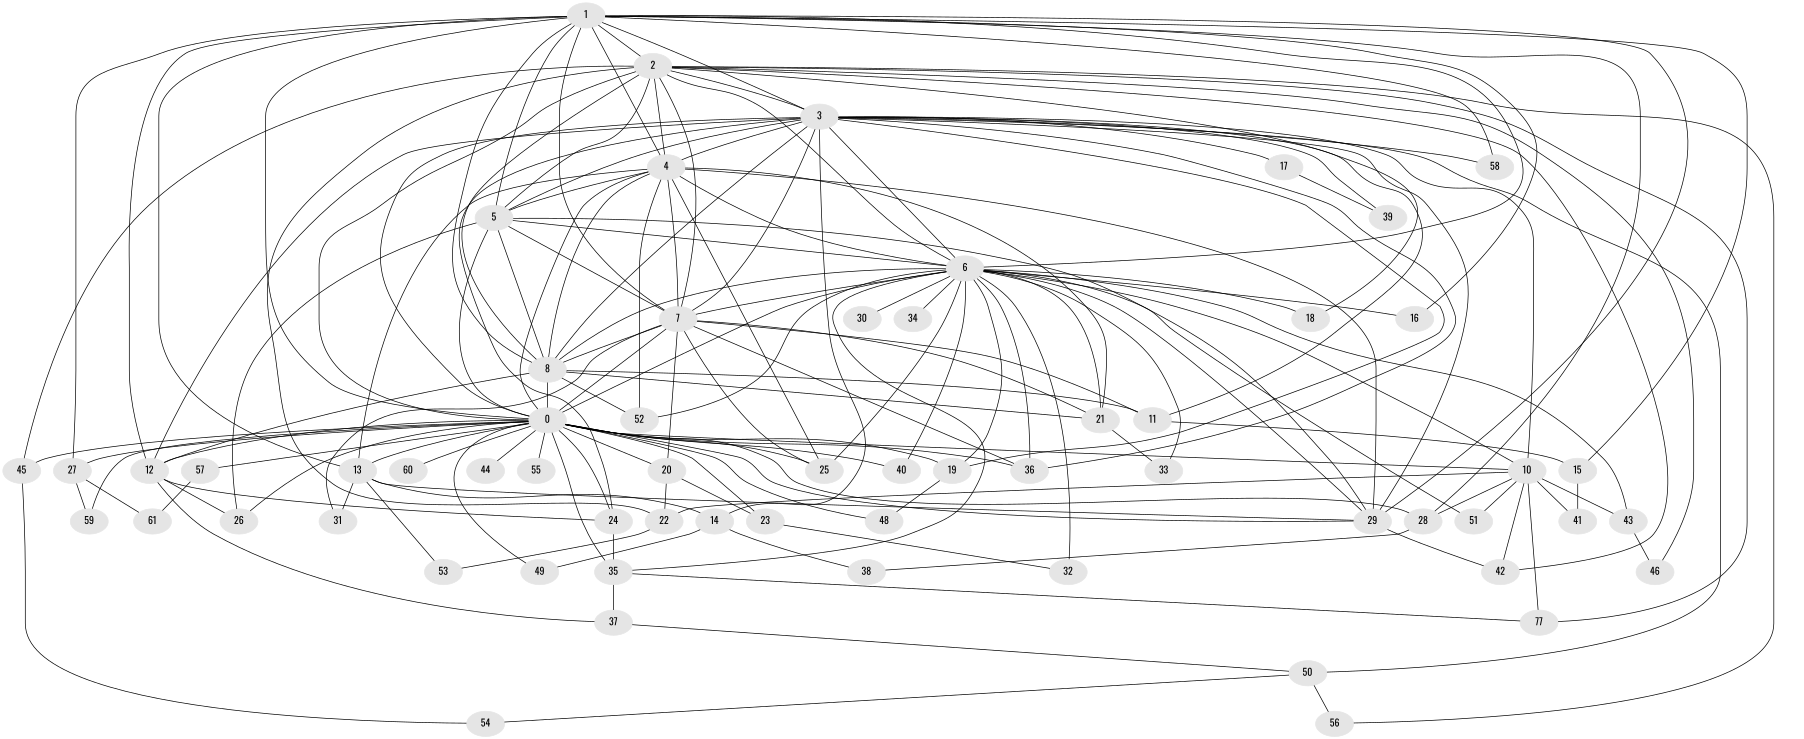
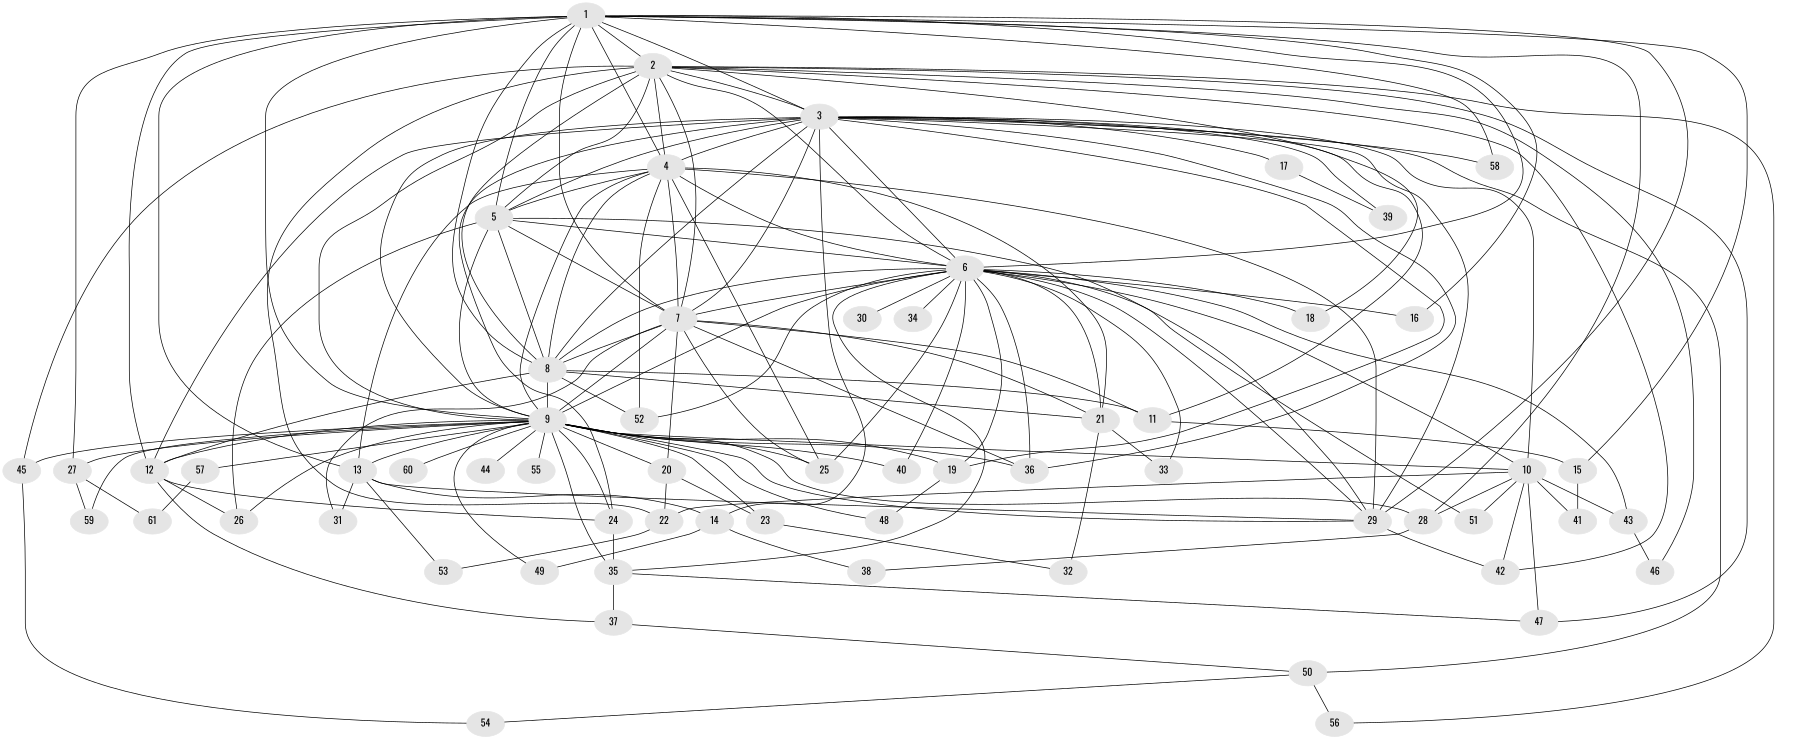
(1057, 405) -> (1086, 496)
(547, 420) -> (547, 420)
(1539, 623) -> (1539, 623)
